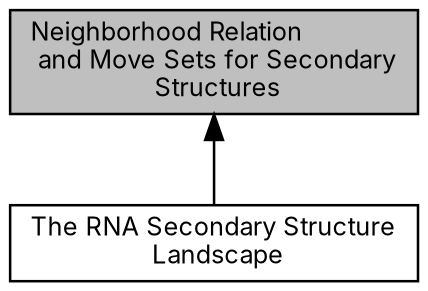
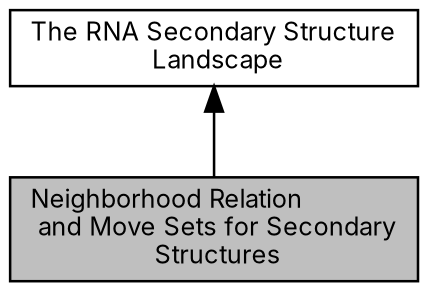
(214, 173) -> (214, 144)
